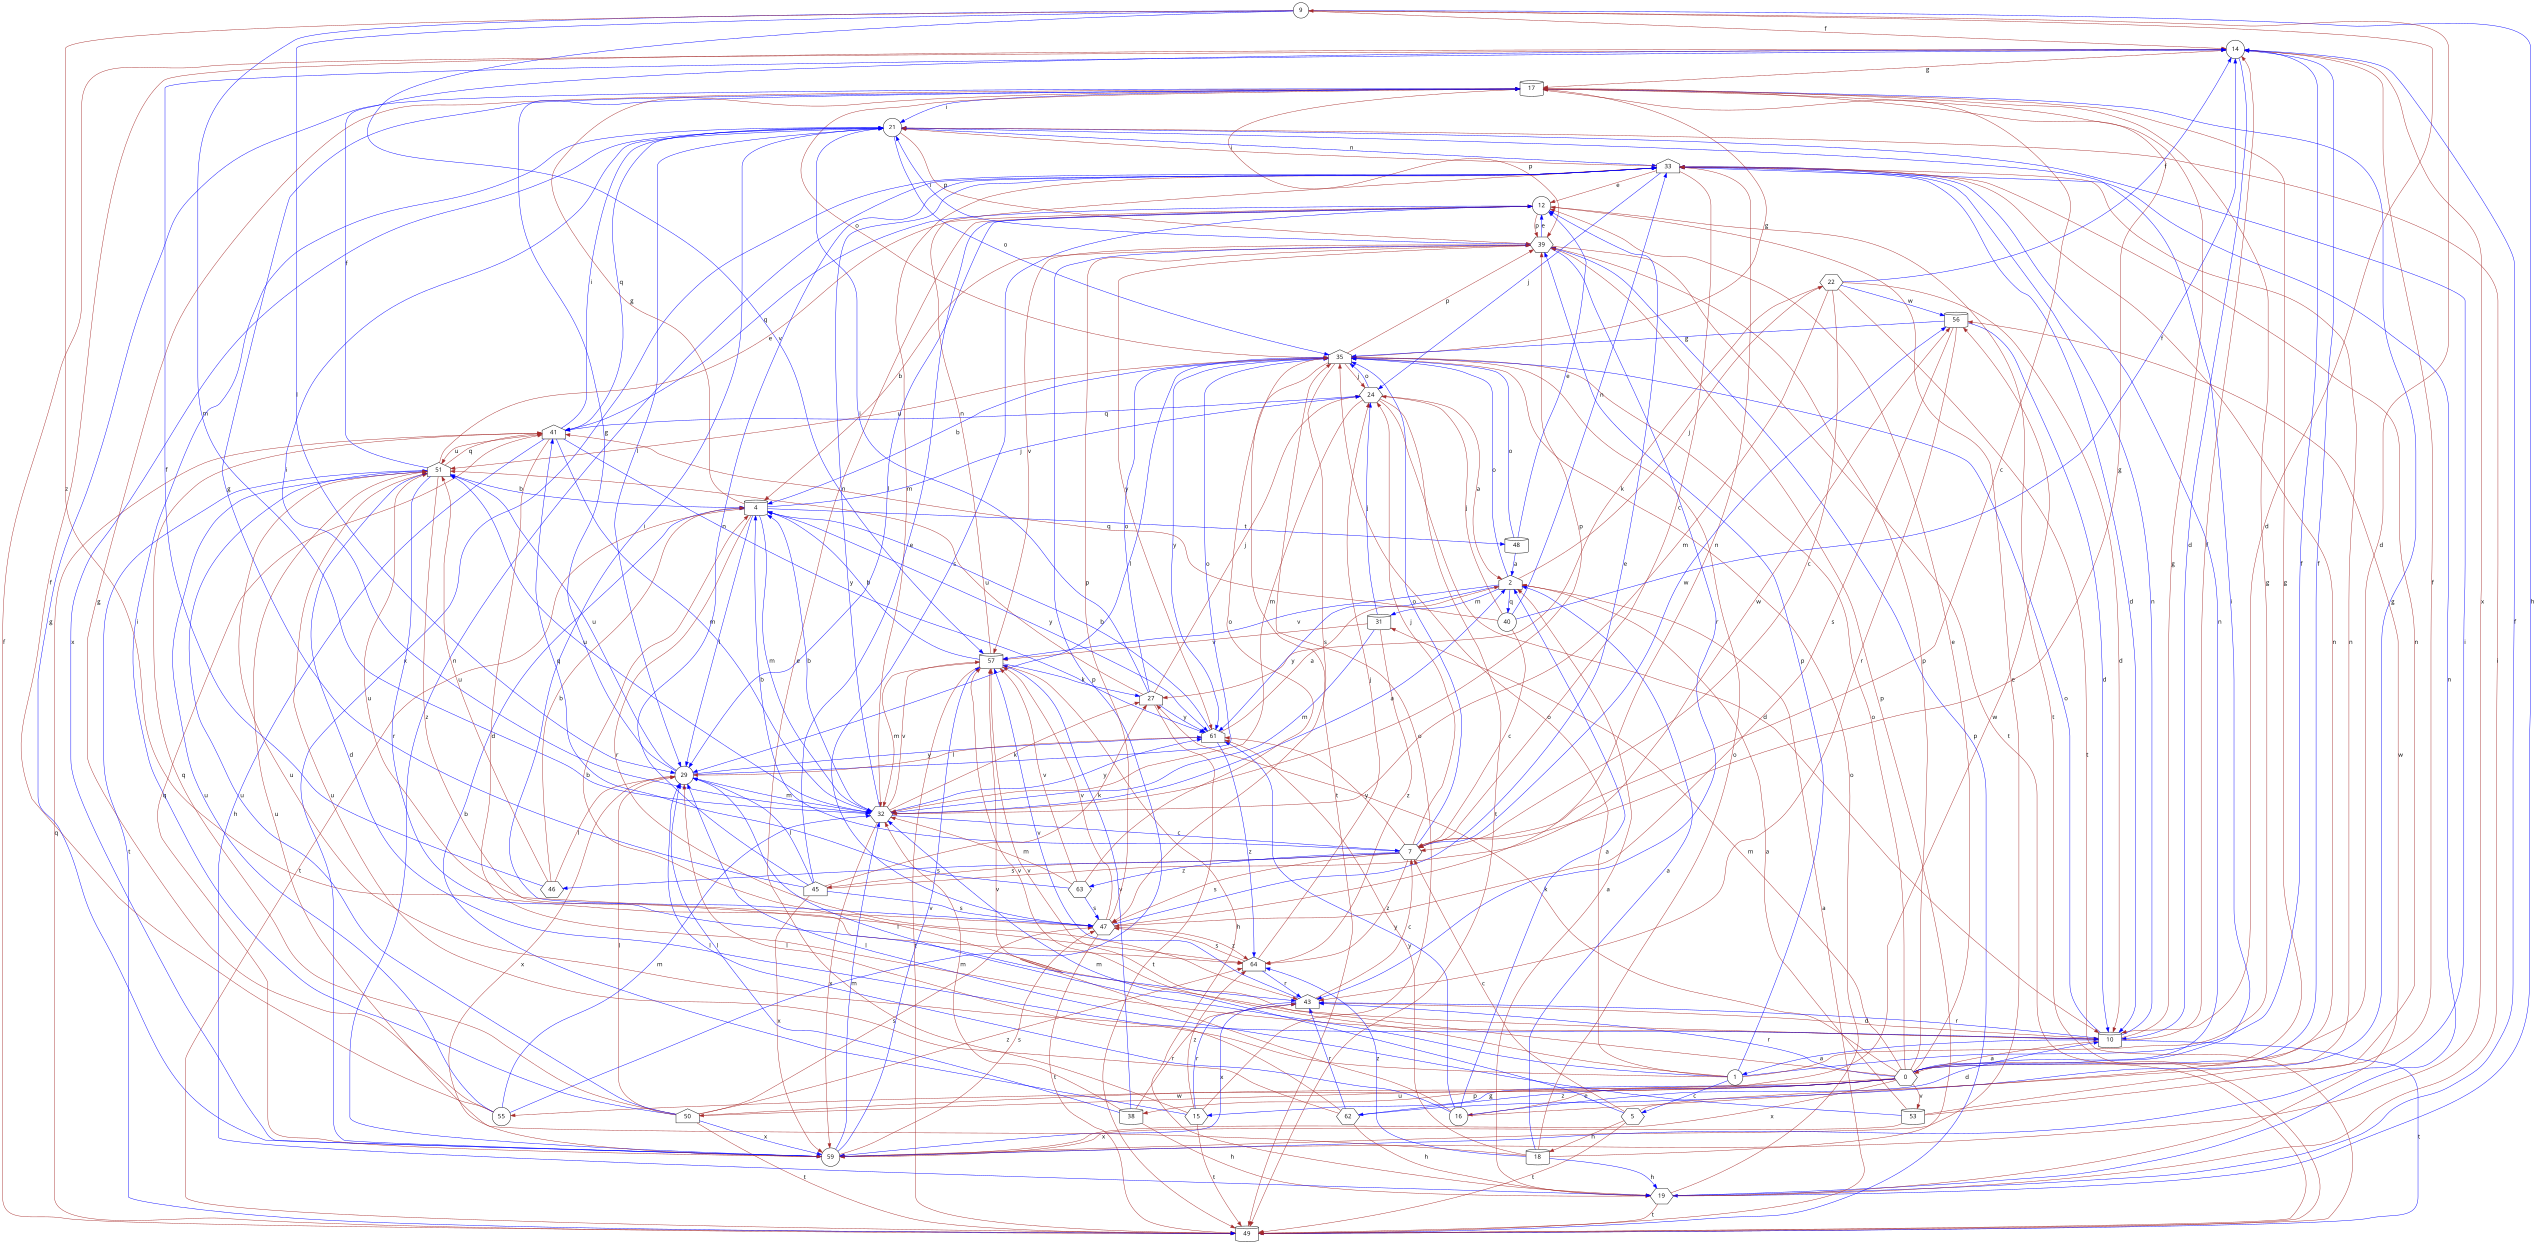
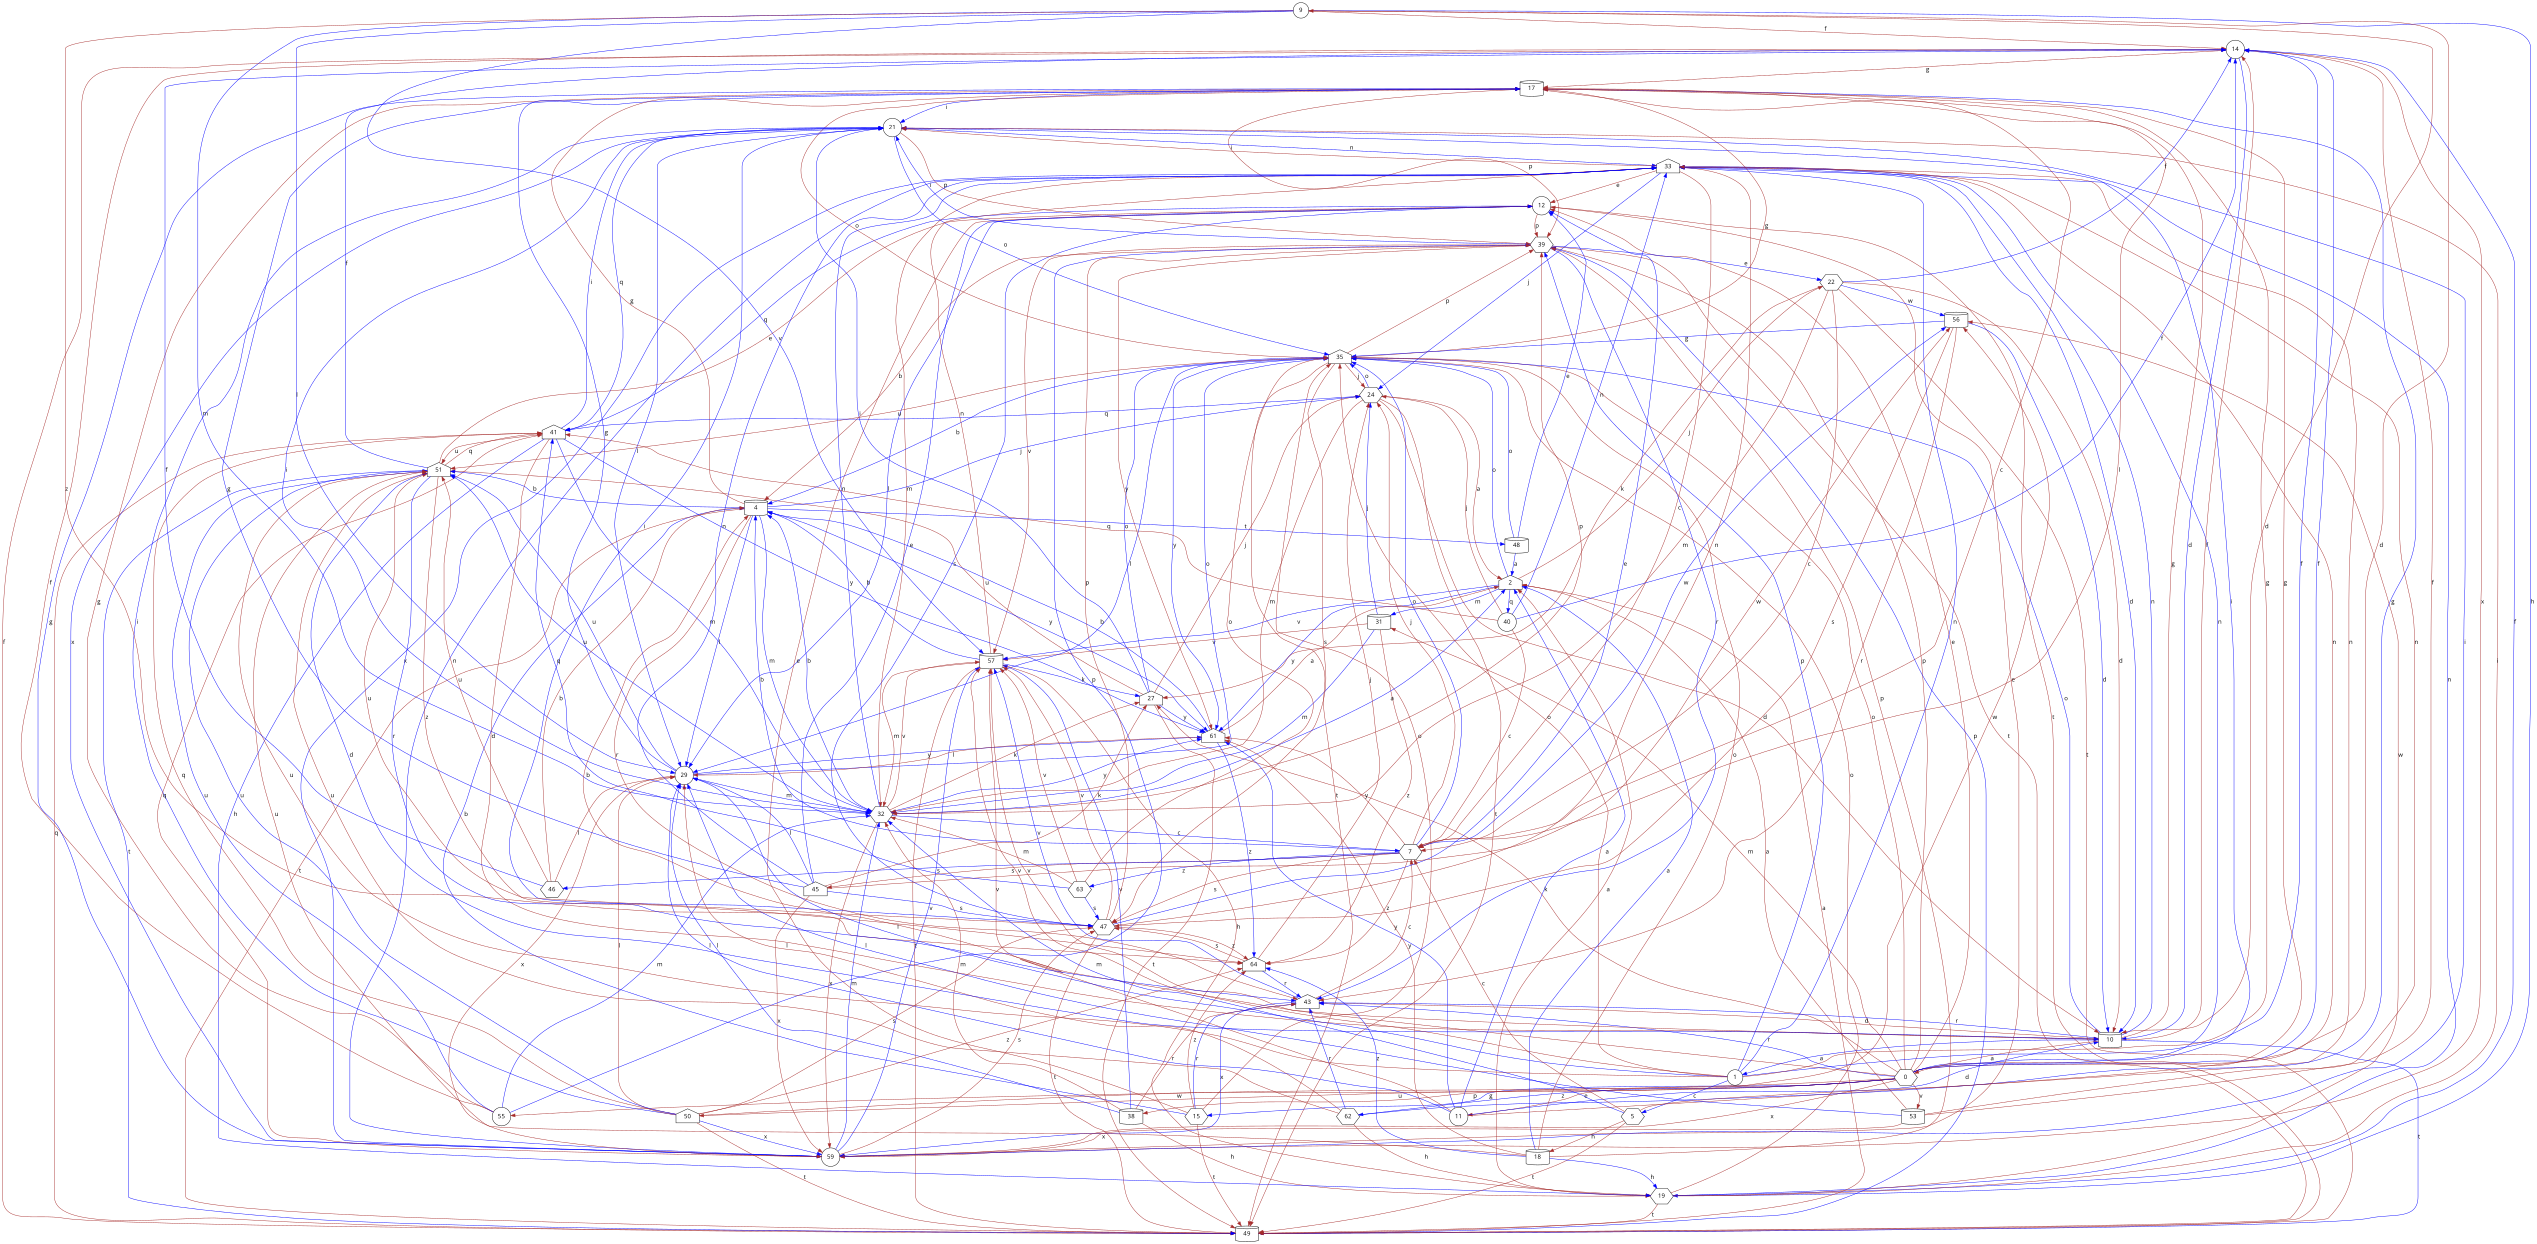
(1542, 228) -> (1718, 263)
(2120, 470) -> (2120, 470)
(594, 501) -> (605, 503)
none -> (1956, 543)
(1459, 1117) -> (1459, 1117)
